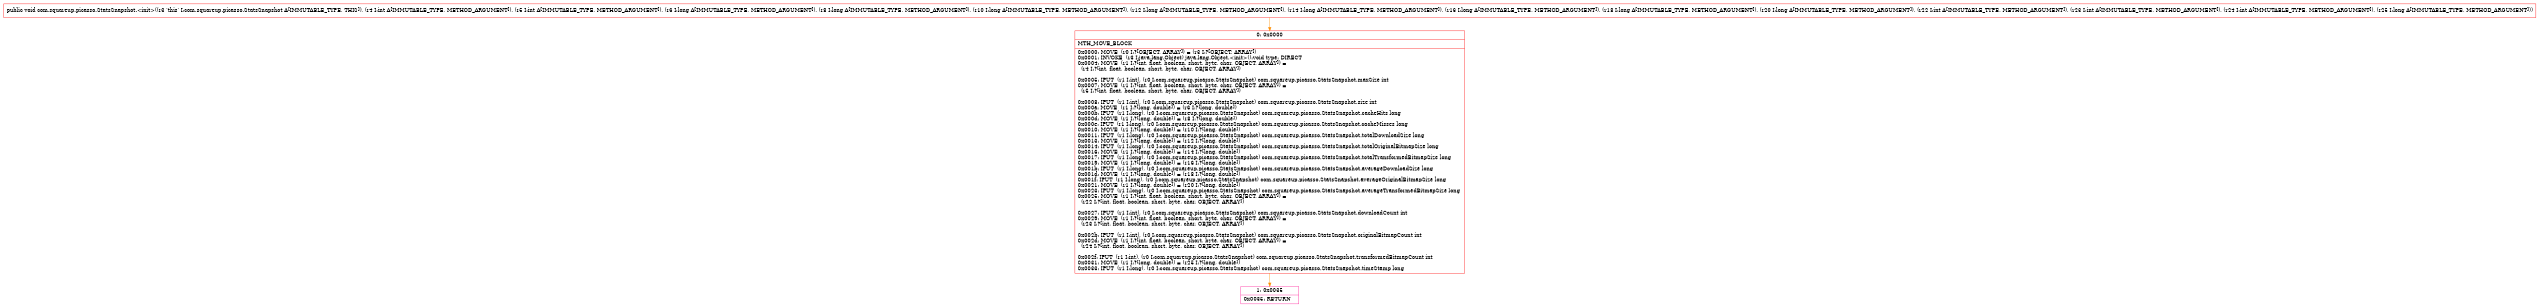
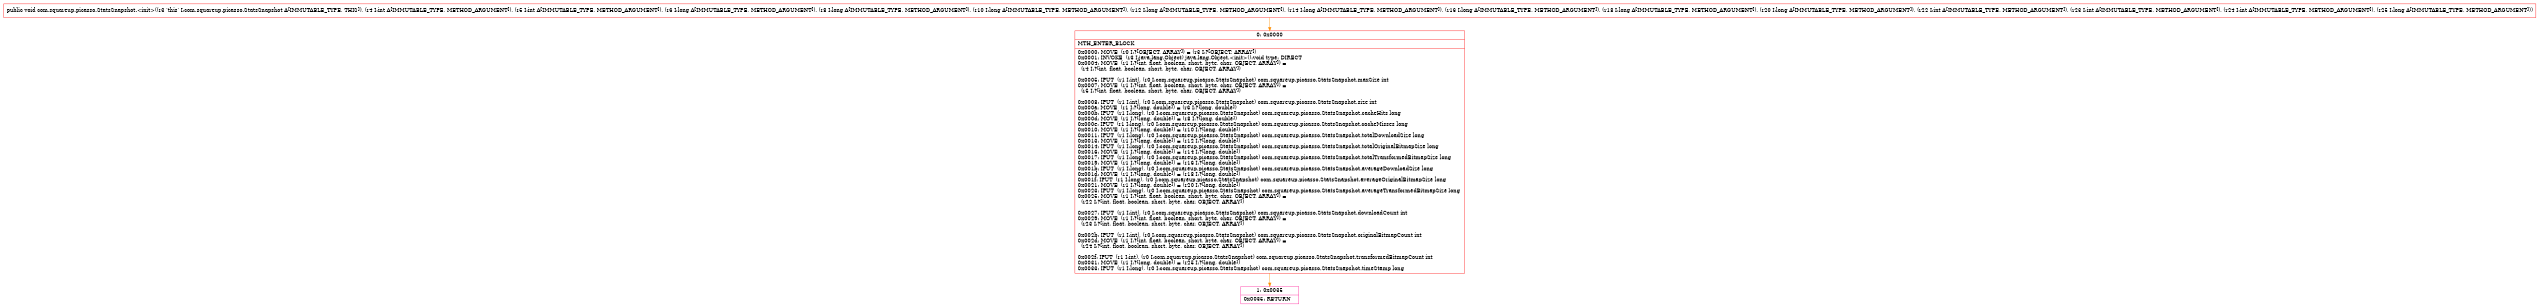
(1105, 44) -> (1106, 44)
